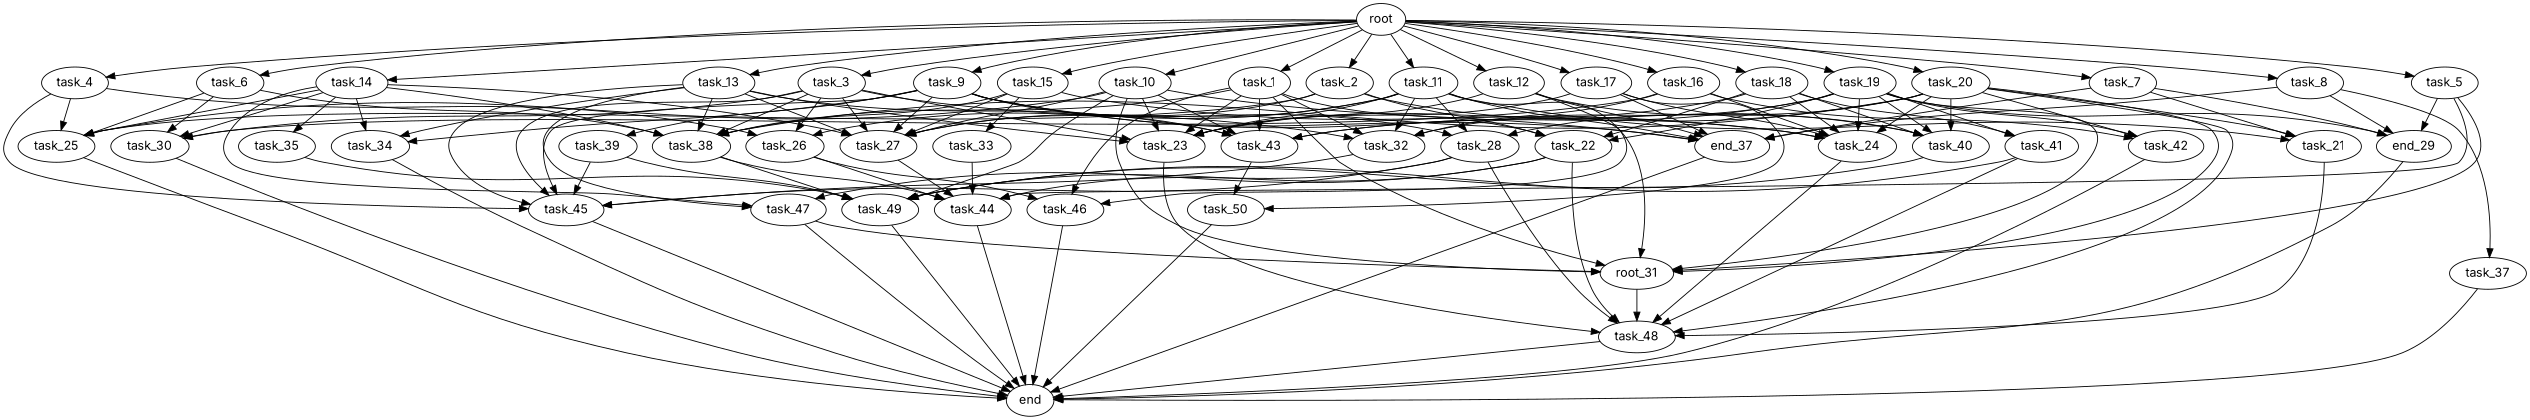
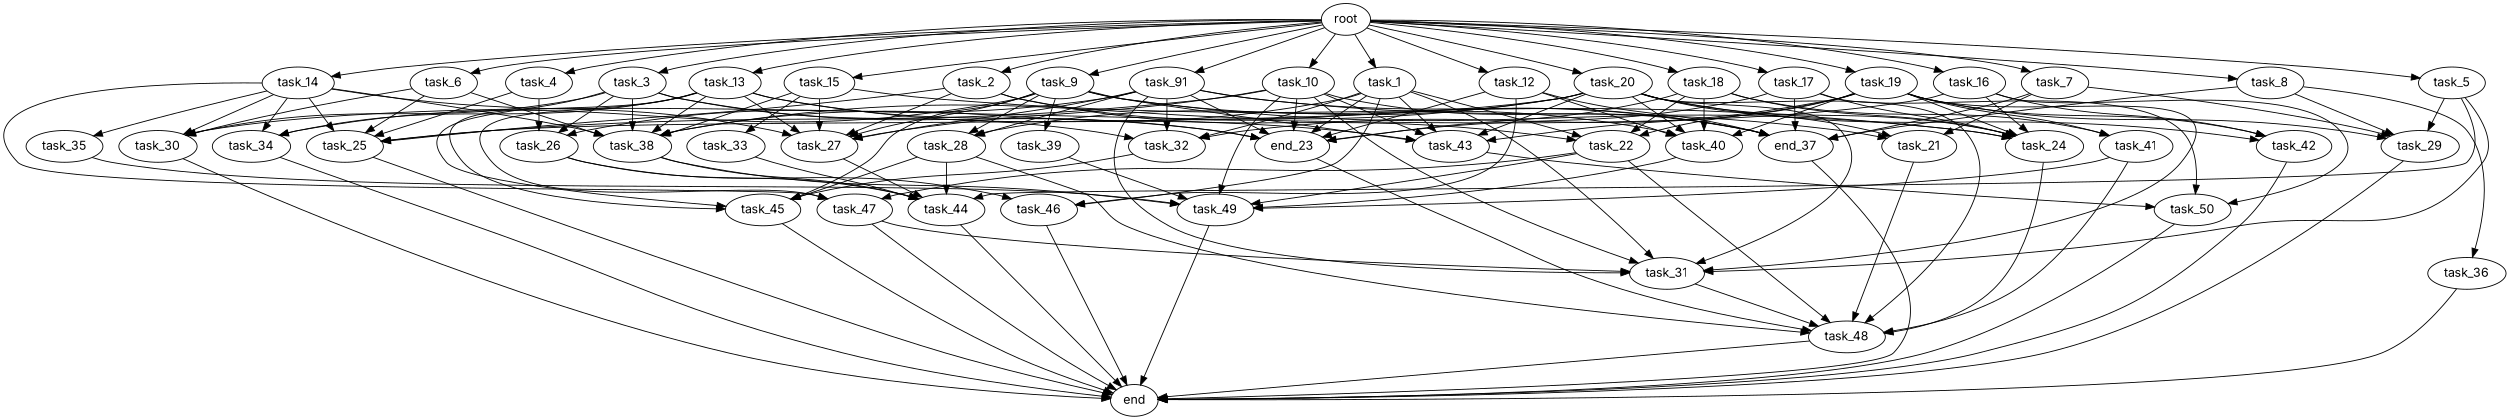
(1423, 83) -> (1167, 83)
(852, 111) -> none
(1541, 115) -> (2245, 102)
none -> (987, 122)
(1166, 146) -> (1292, 146)
(2414, 146) -> (2420, 146)
(585, 172) -> none
(217, 198) -> none
(1637, 273) -> (1667, 273)
(2488, 273) -> (2467, 273)
